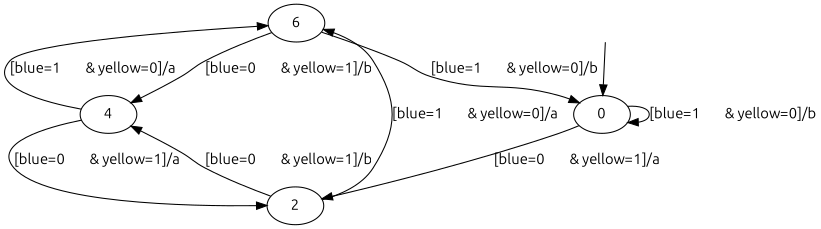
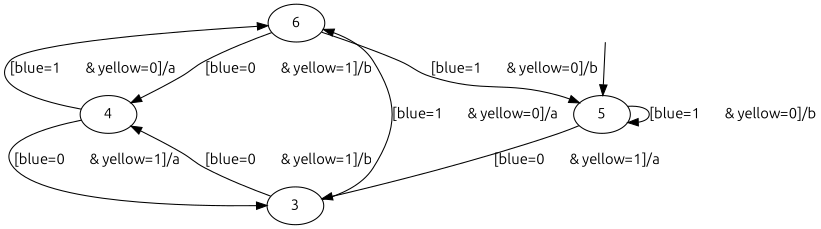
(602, 114) -> (602, 114)
(295, 206) -> (295, 206)
